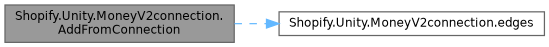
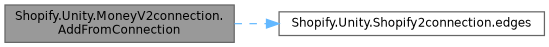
(412, 24) -> (412, 24)
